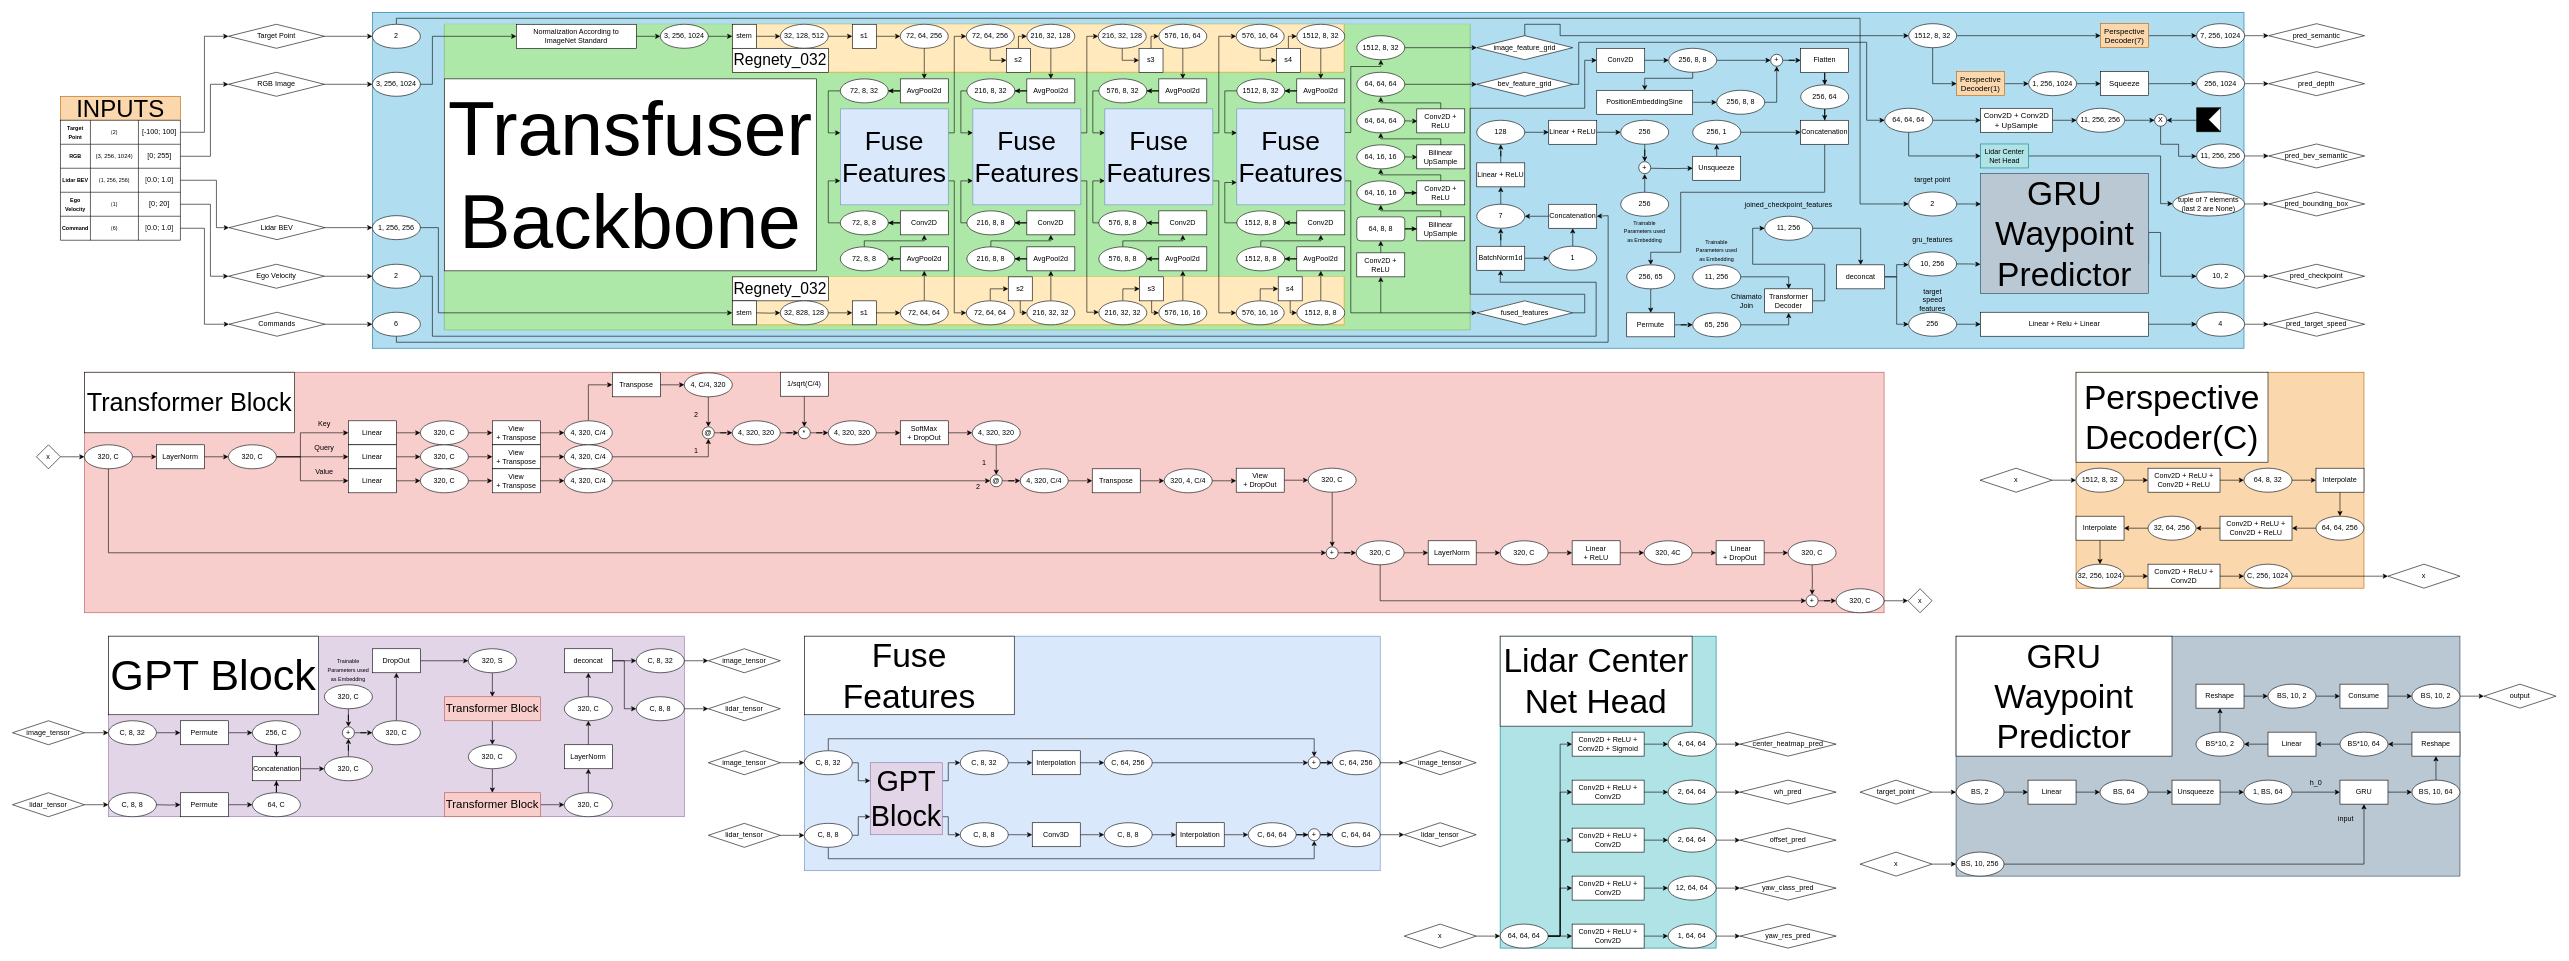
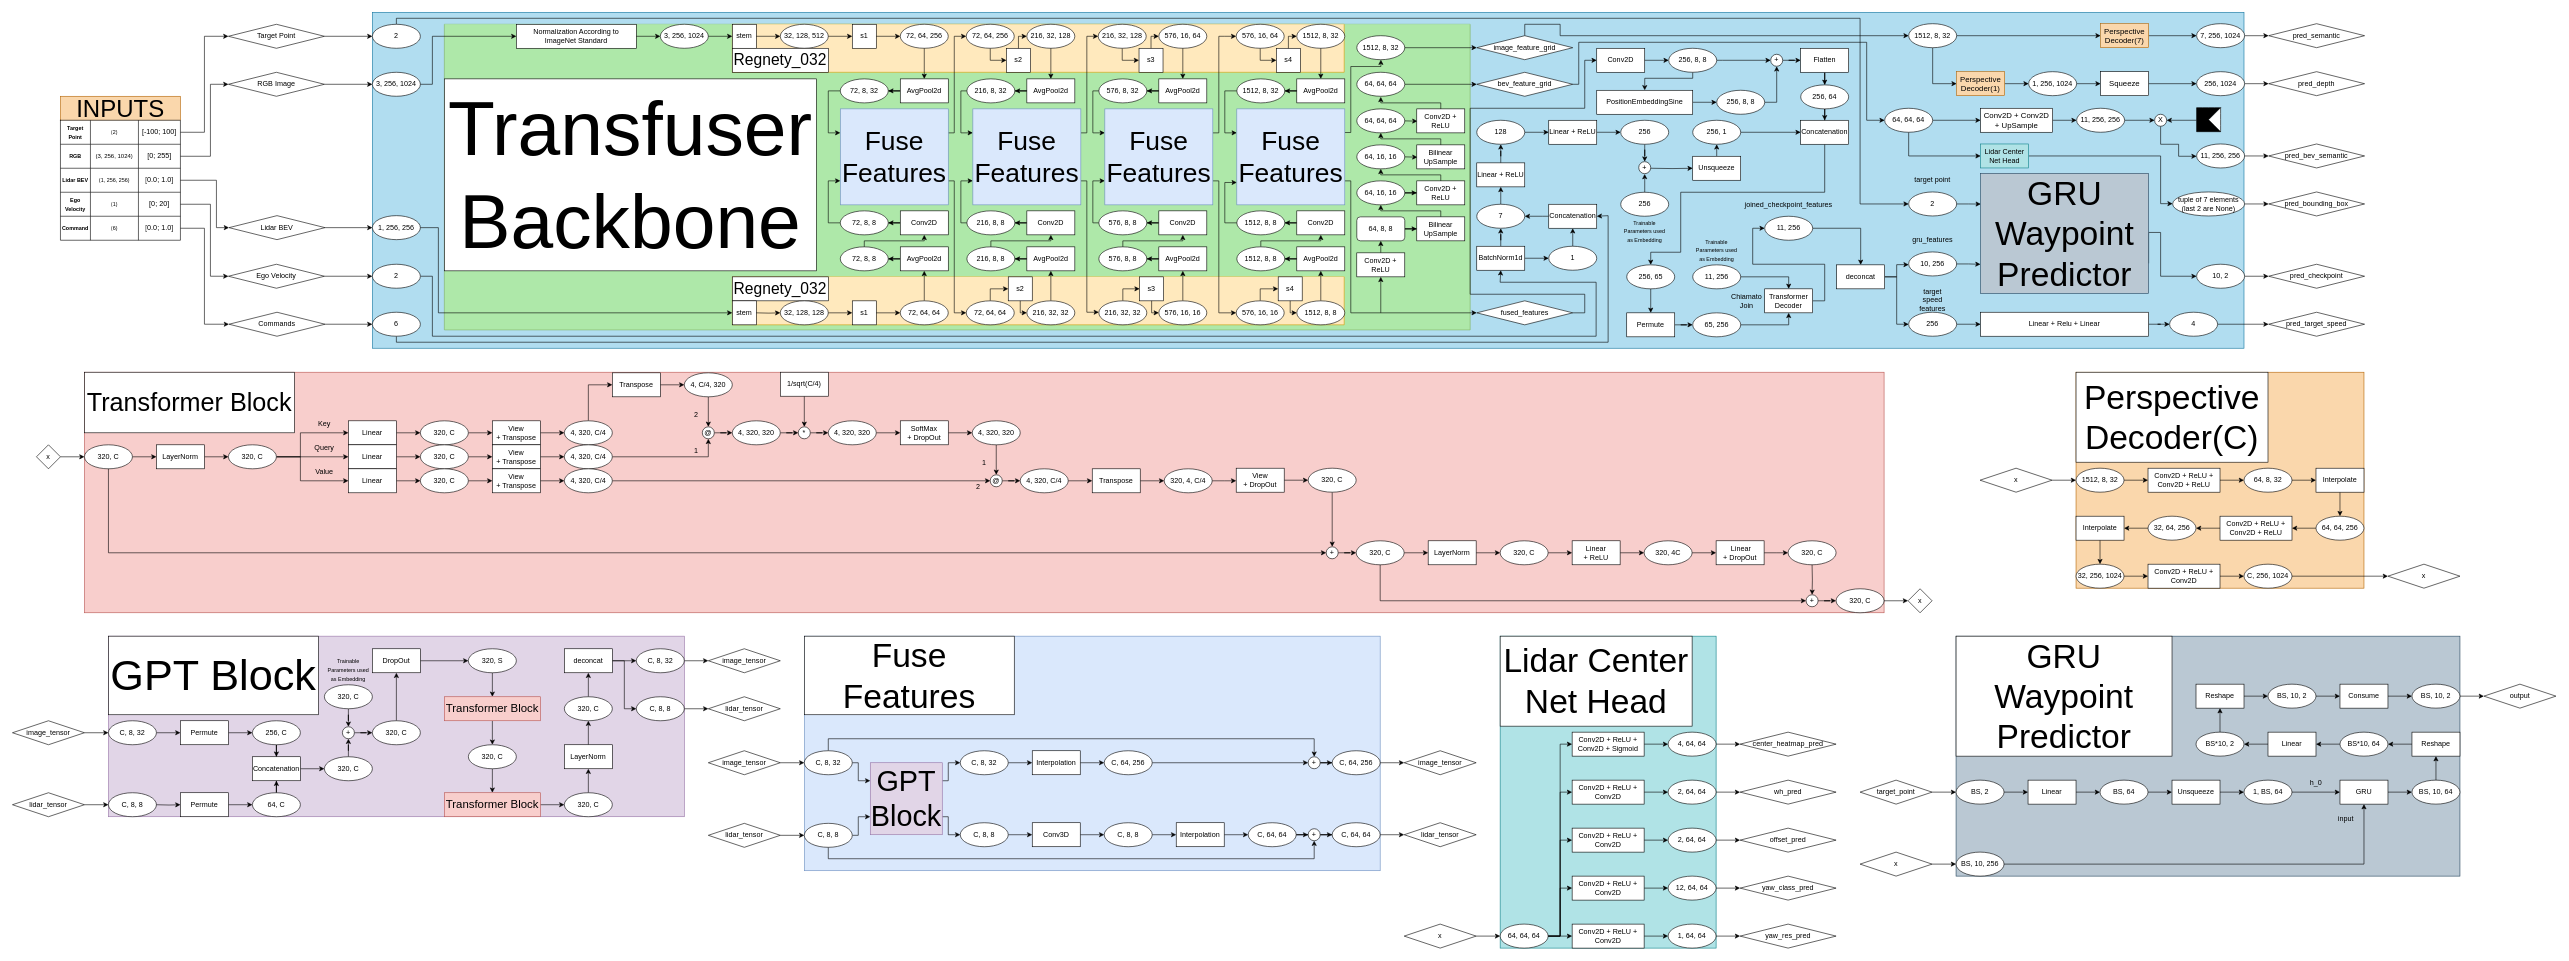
(804, 313) -> (804, 313)
(2221, 324) -> (2194, 324)
